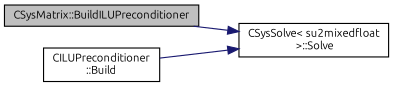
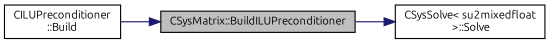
(194, 54) -> (135, 22)
